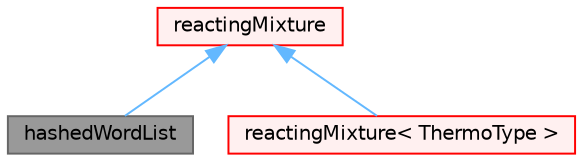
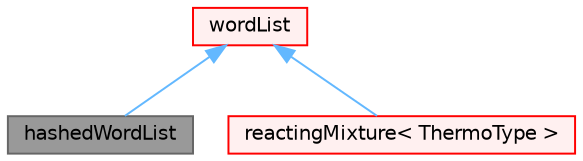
(250, 27) -> (250, 27)
